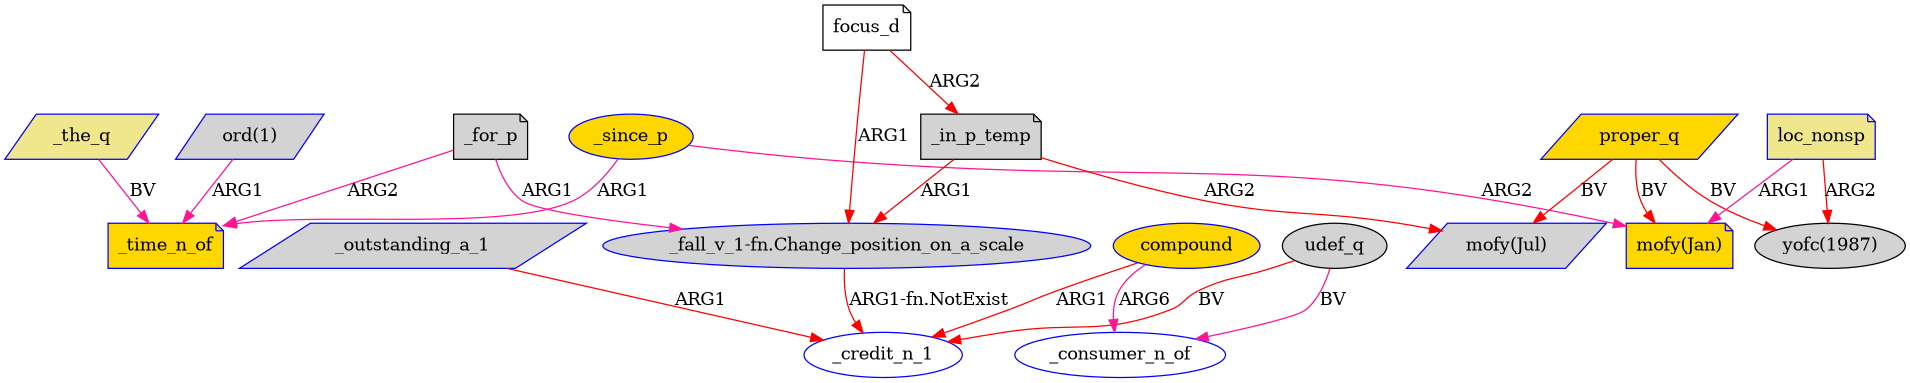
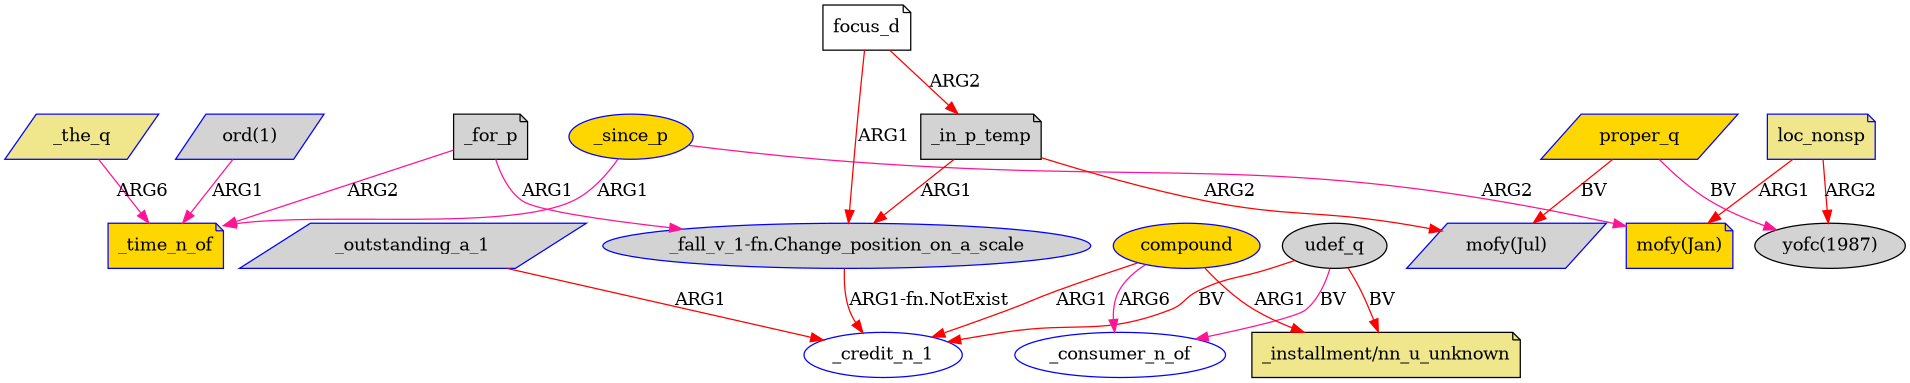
(1637, 187) -> none
(1756, 187) -> (1756, 187)
(143, 191) -> (143, 191)
(1708, 199) -> (1708, 199)
none -> (1386, 355)
